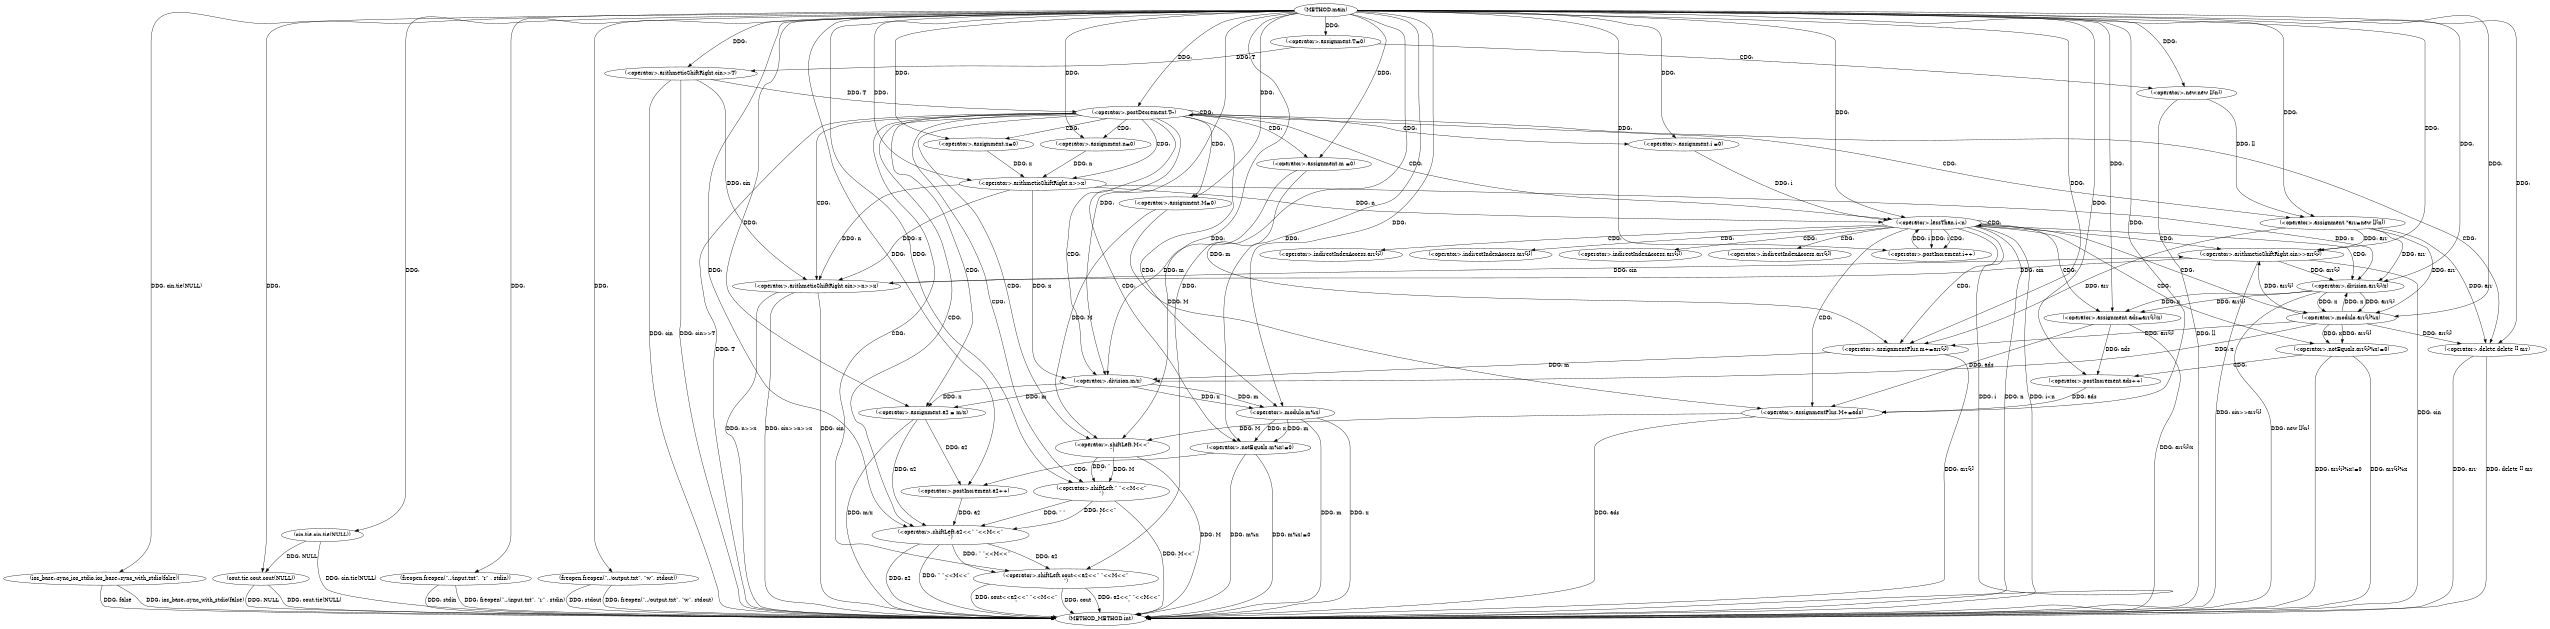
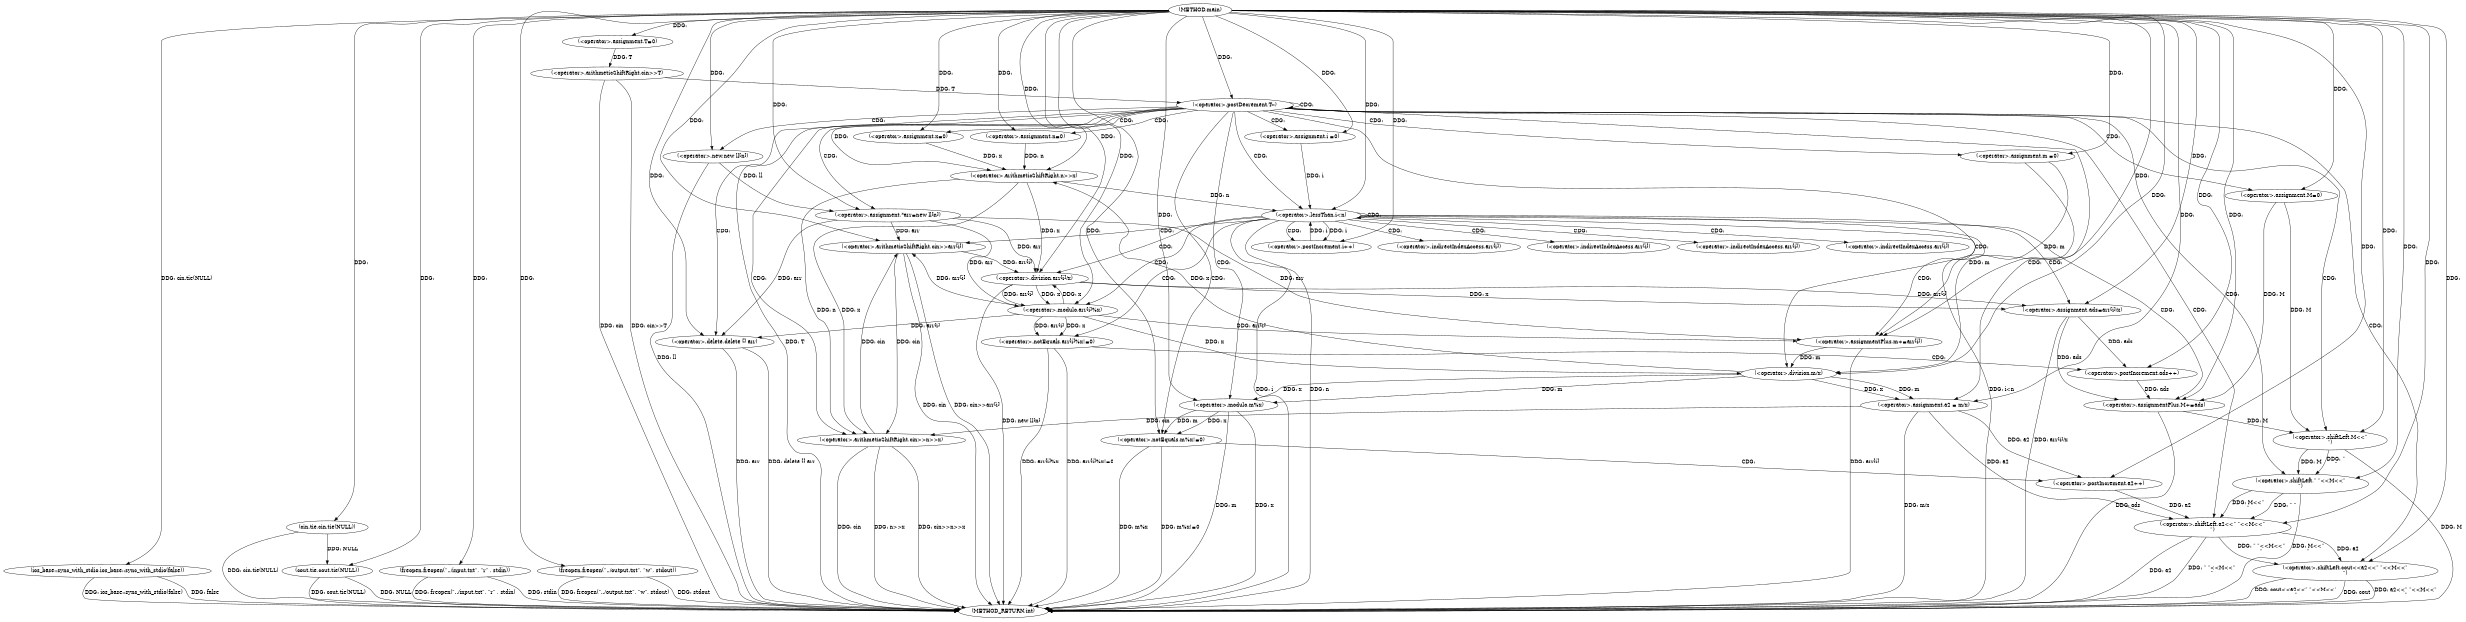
(987, 15) -> none
(1764, 61) -> (948, 115)
(1164, 144) -> (842, 137)
(727, 188) -> (1397, 412)
(1033, 292) -> (1364, 342)
(105, 579) -> (107, 571)
(261, 579) -> (327, 571)
(1101, 619) -> (1003, 611)
